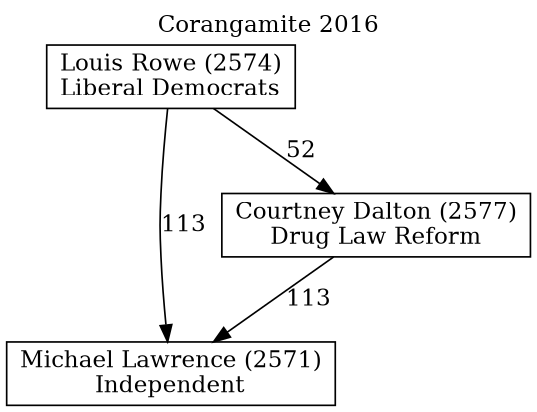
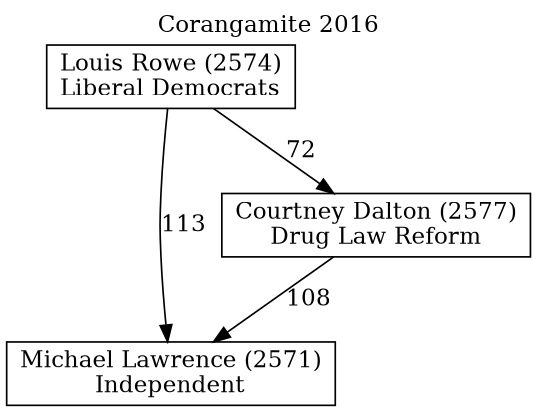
(302, 151) -> (302, 151)
(309, 299) -> (309, 299)
